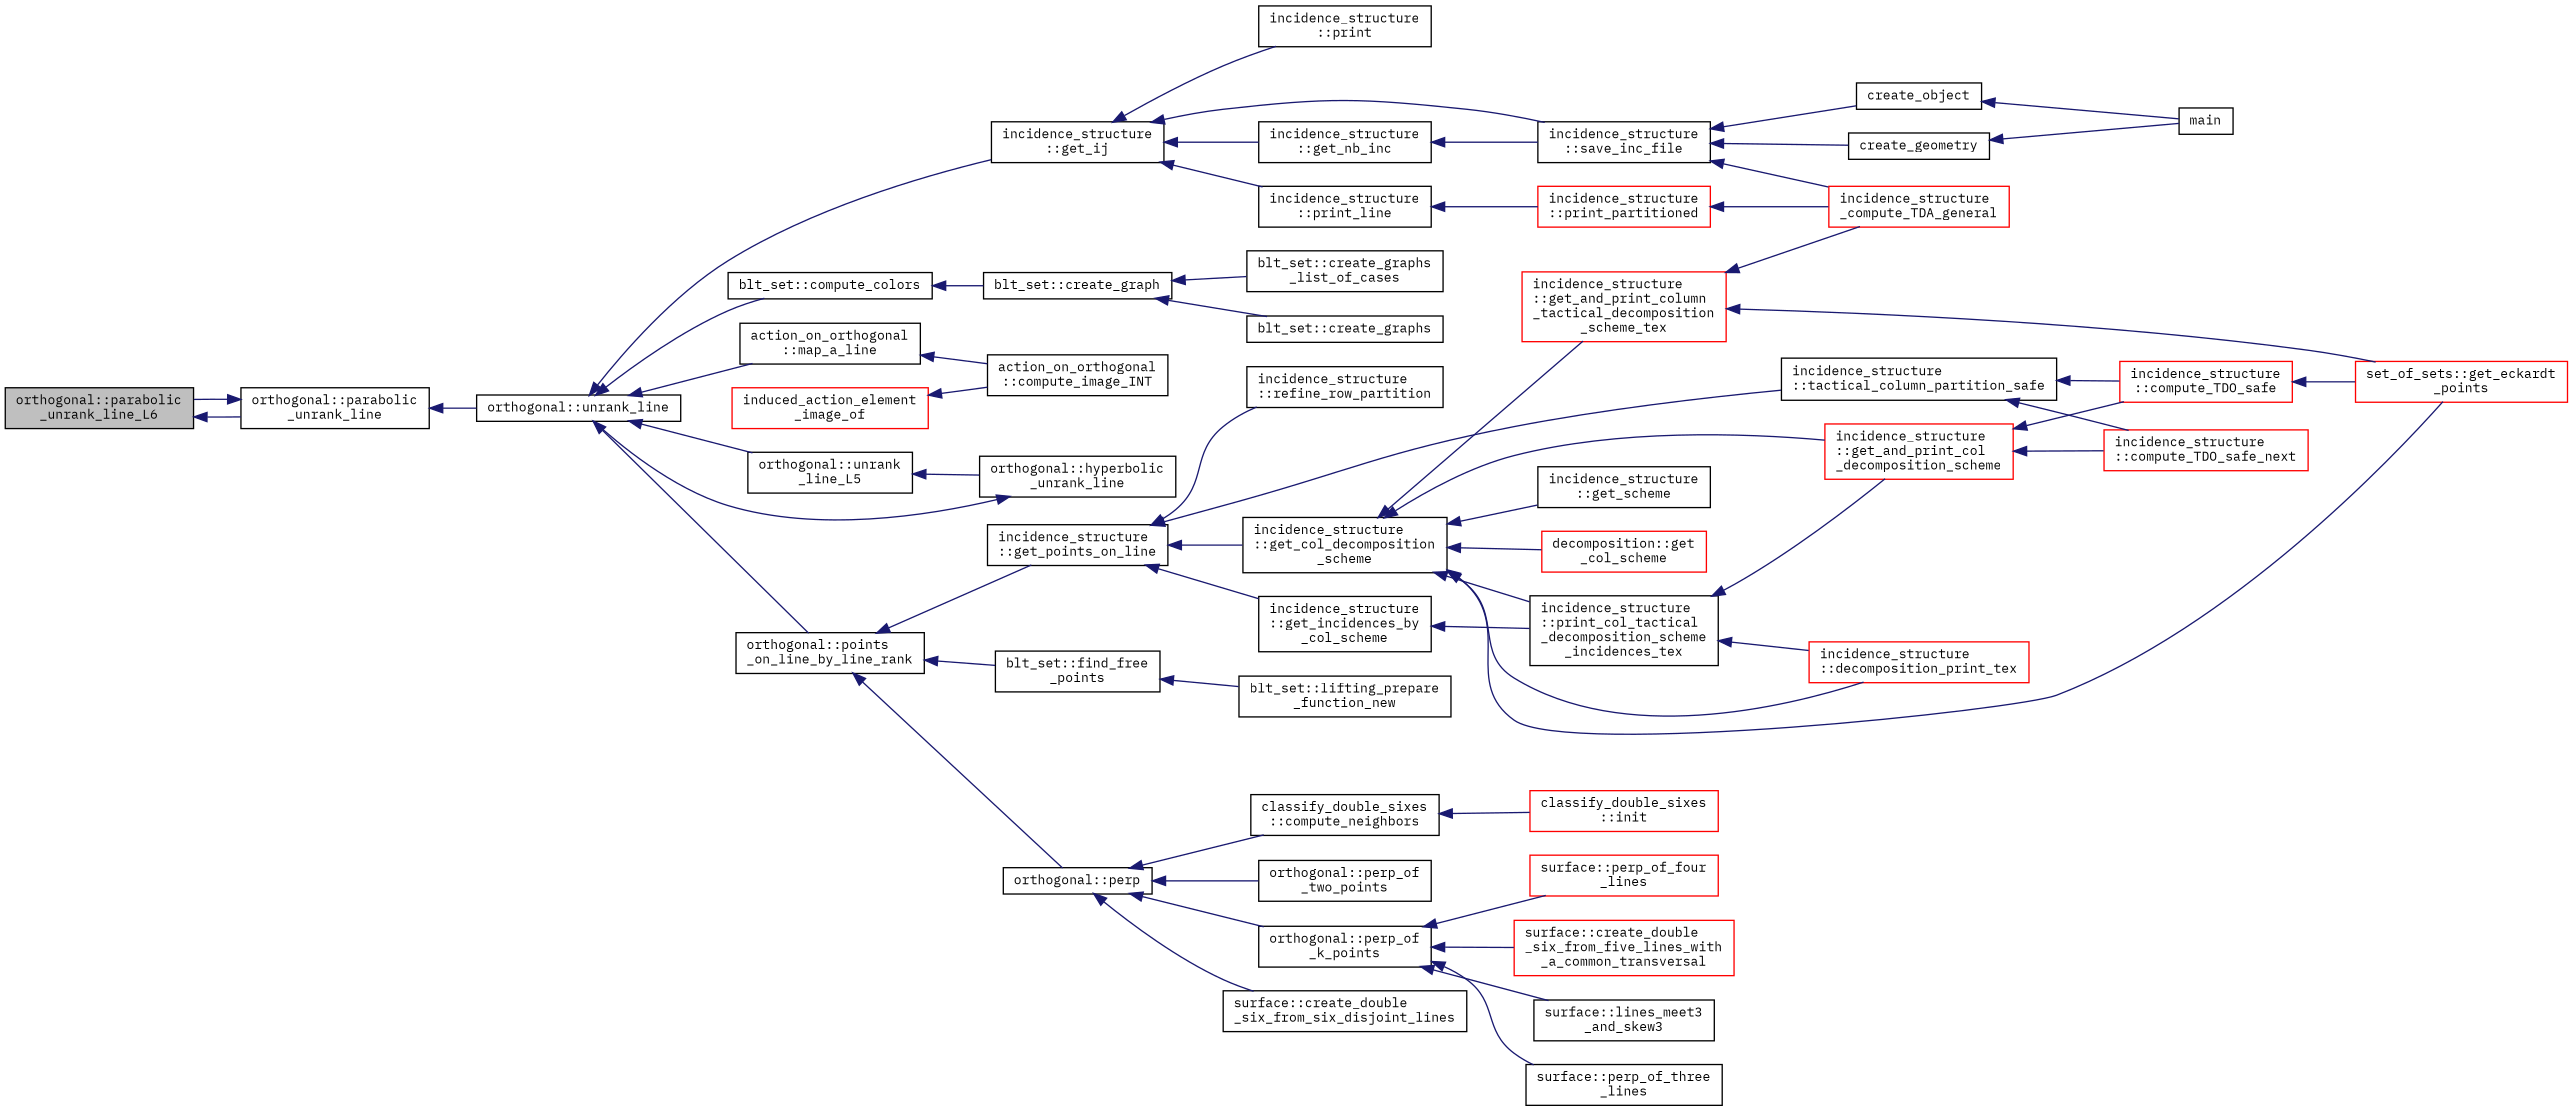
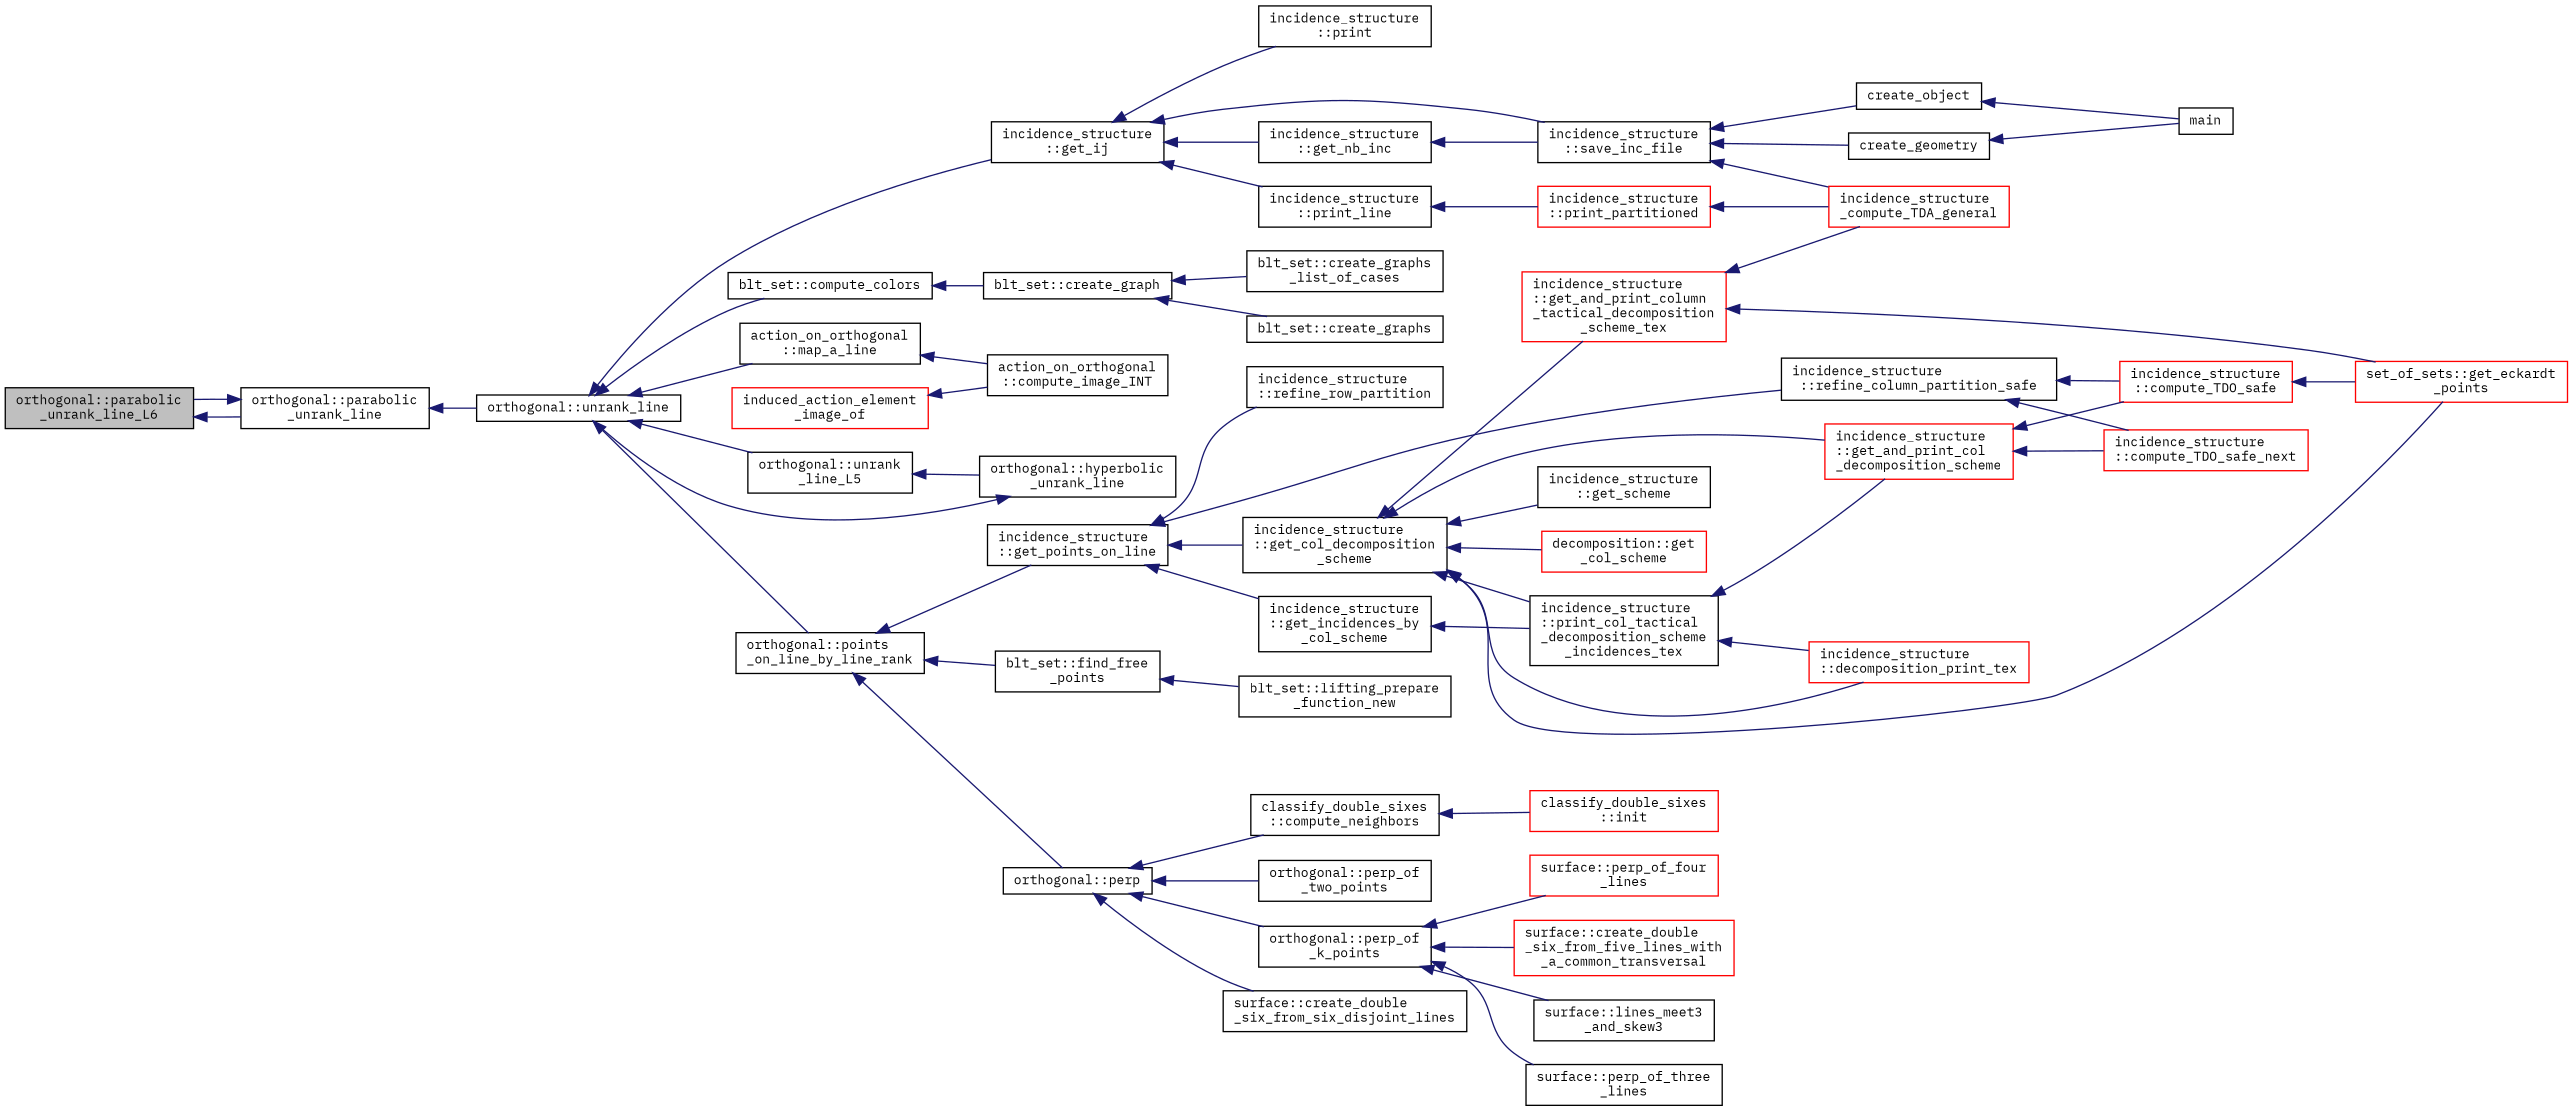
(1919, 379) -> (1919, 379)
